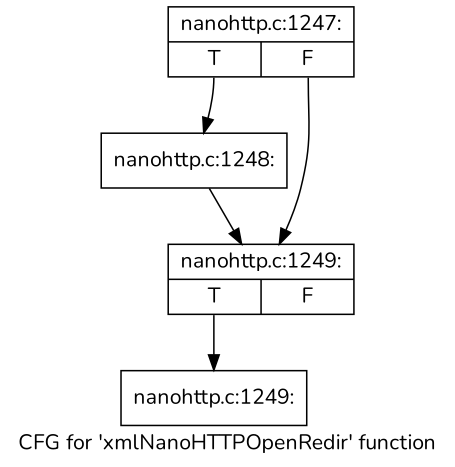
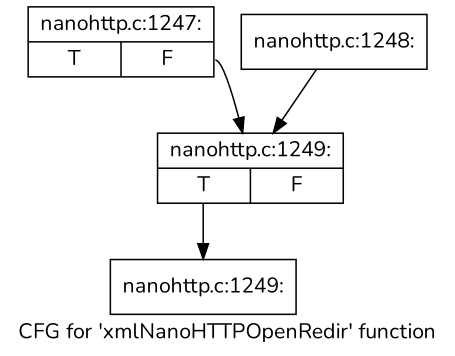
(212, 98) -> none
